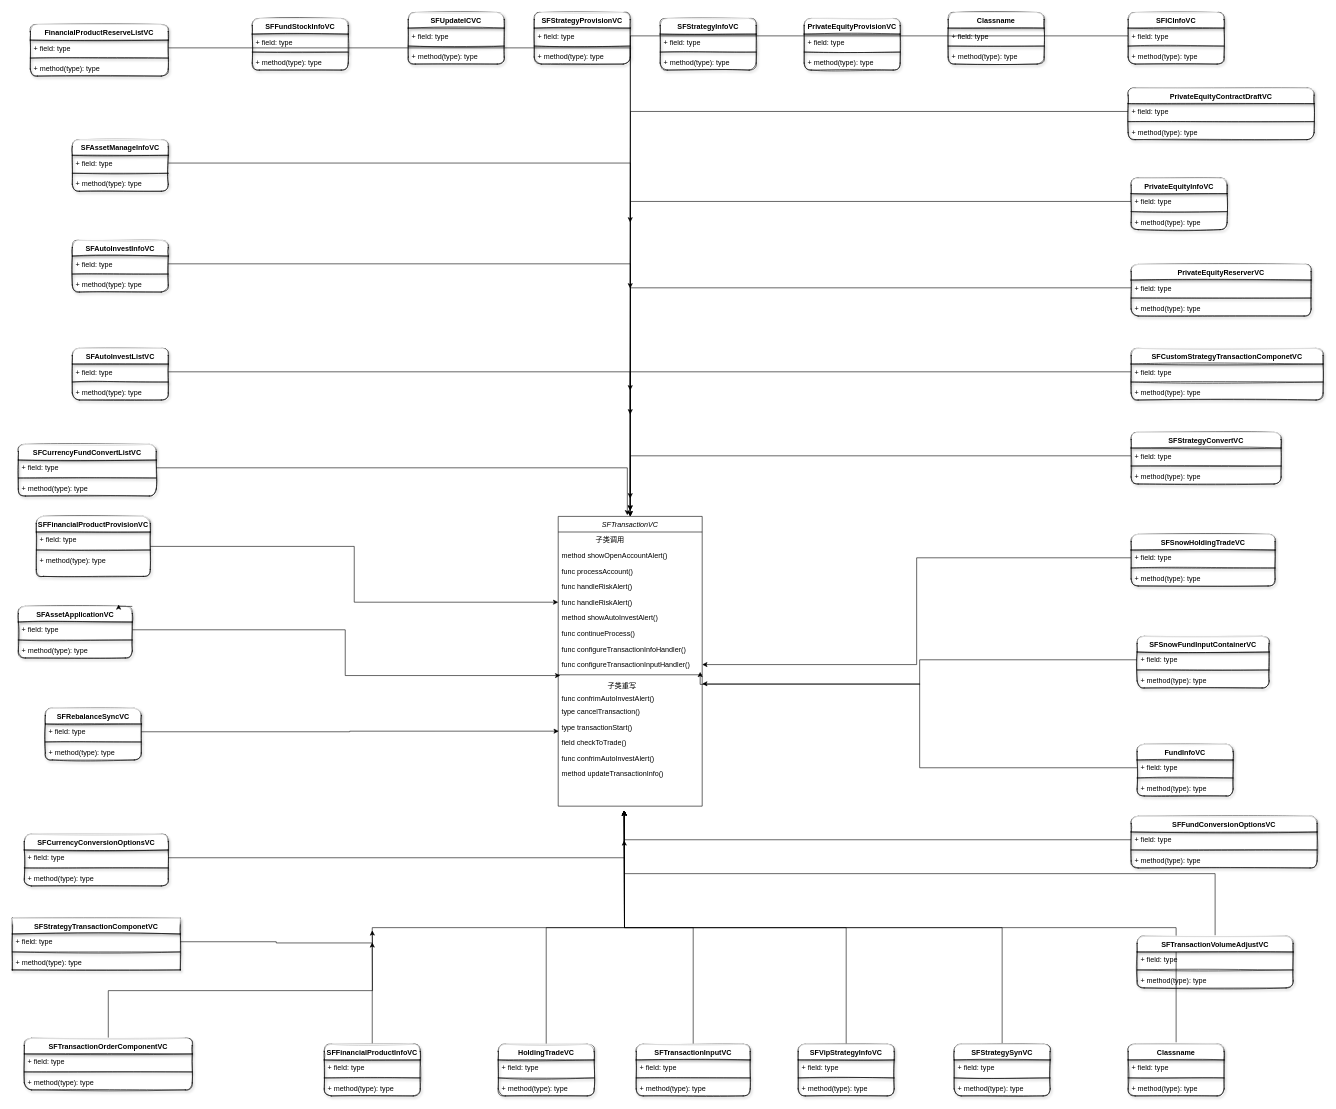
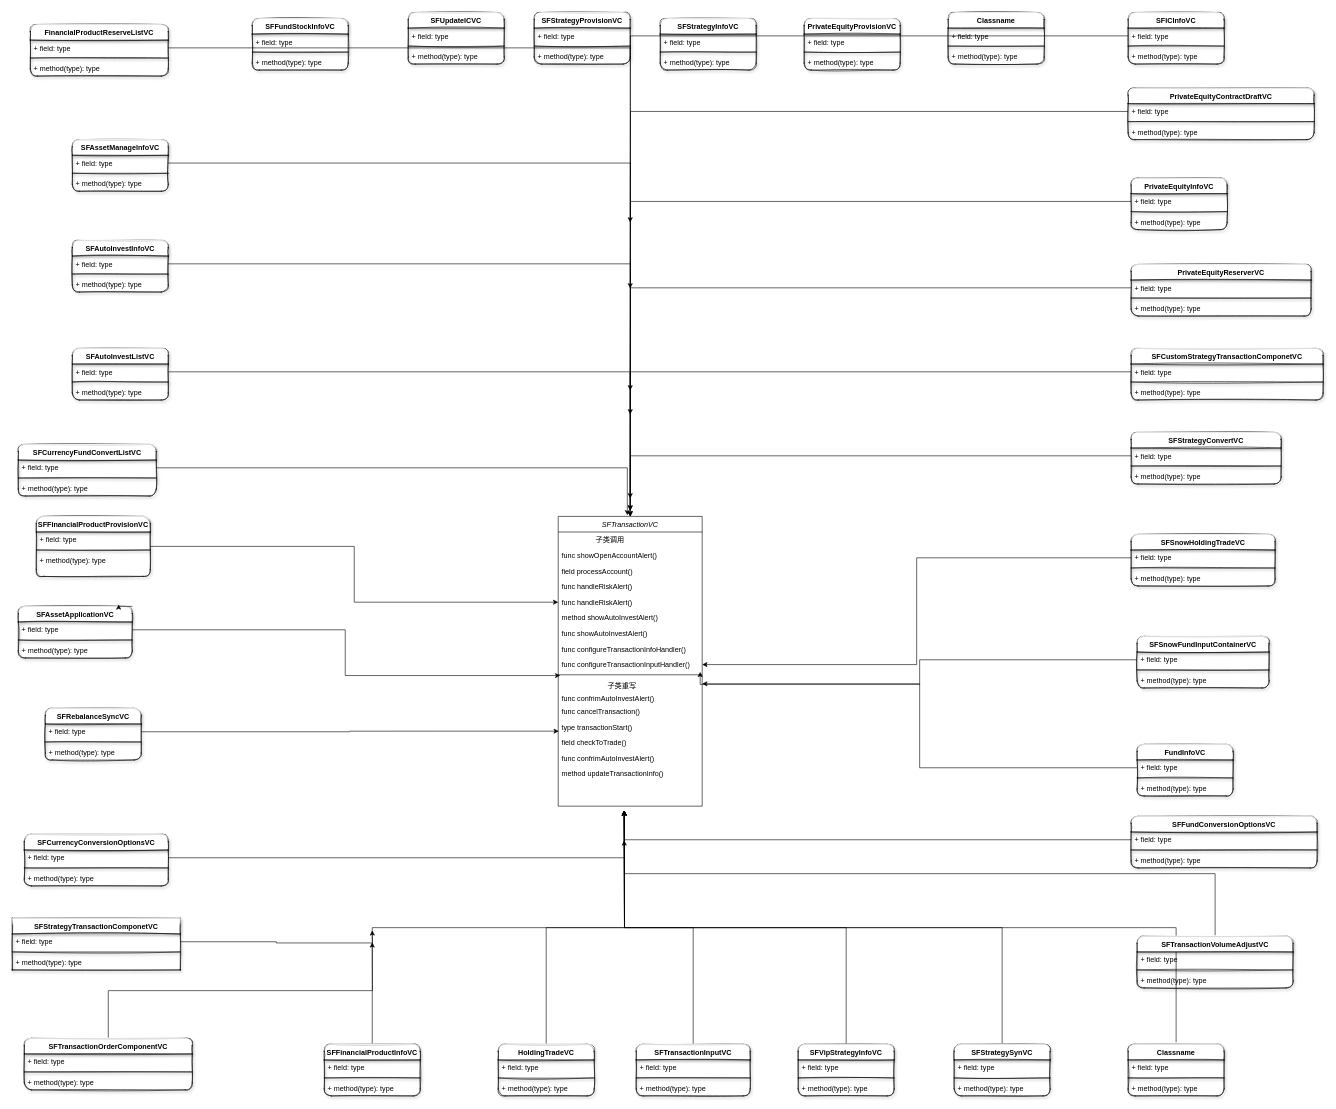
(619, 556) -> (615, 556)
(603, 571) -> (603, 571)
(604, 634) -> (612, 634)
(607, 712) -> (607, 712)
